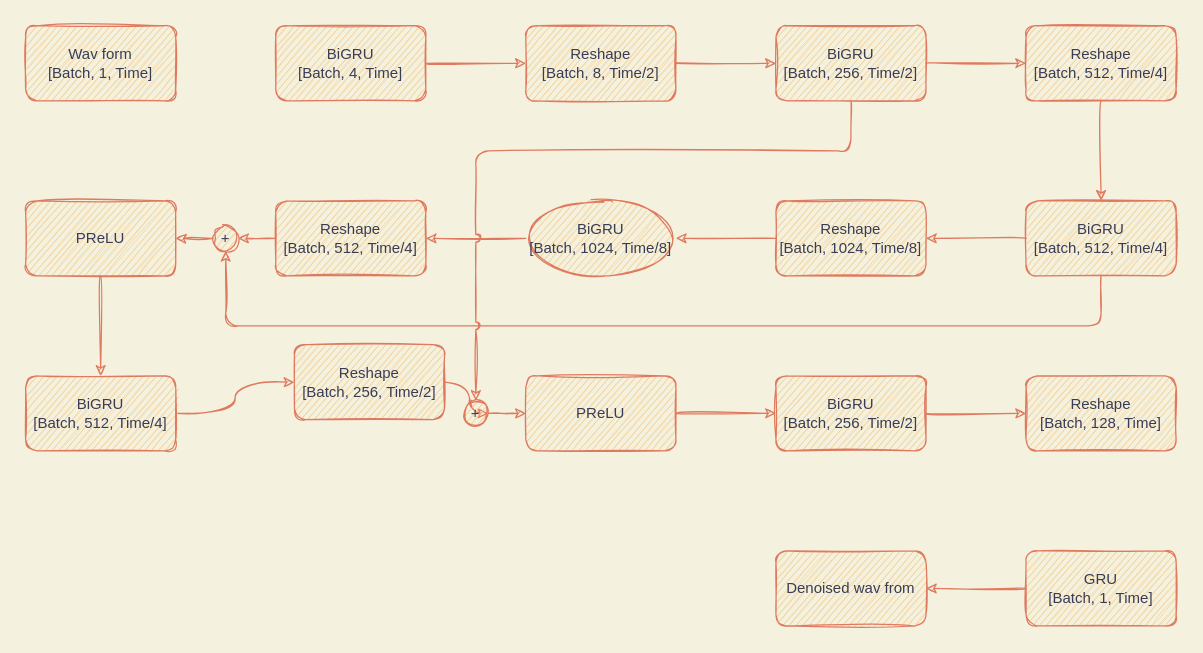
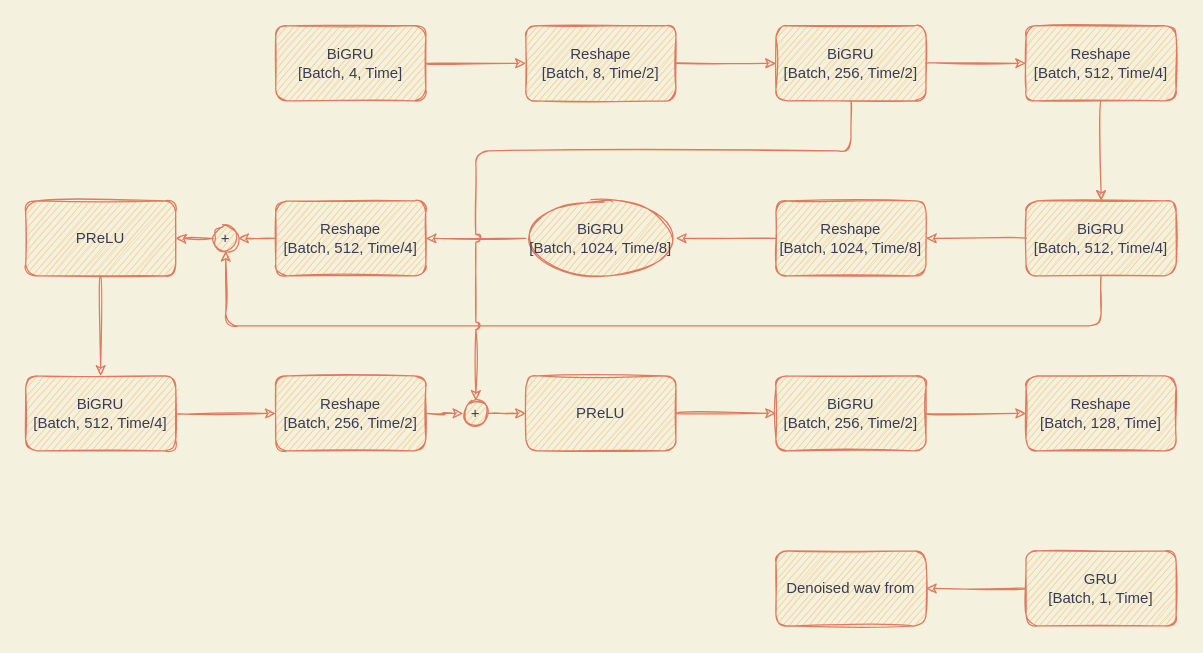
(101, 63) -> none
(369, 382) -> (351, 413)
